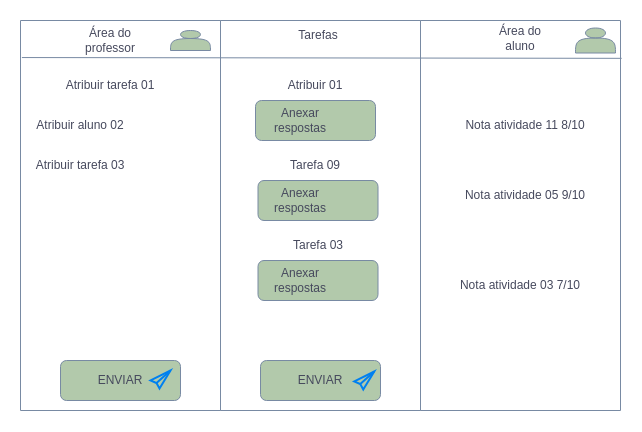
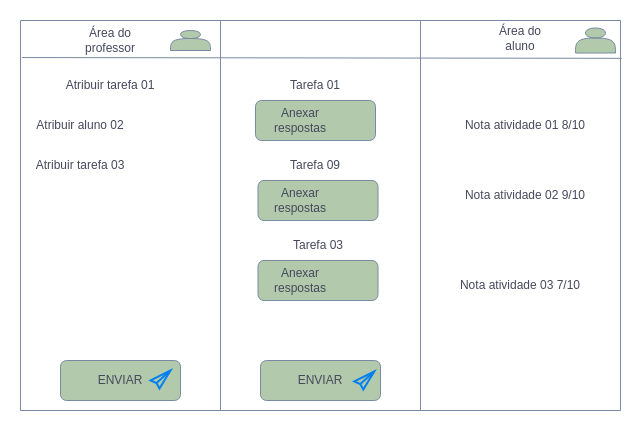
(318, 36) -> none
(316, 86) -> (316, 86)
(526, 126) -> (526, 126)
(526, 196) -> (526, 196)
